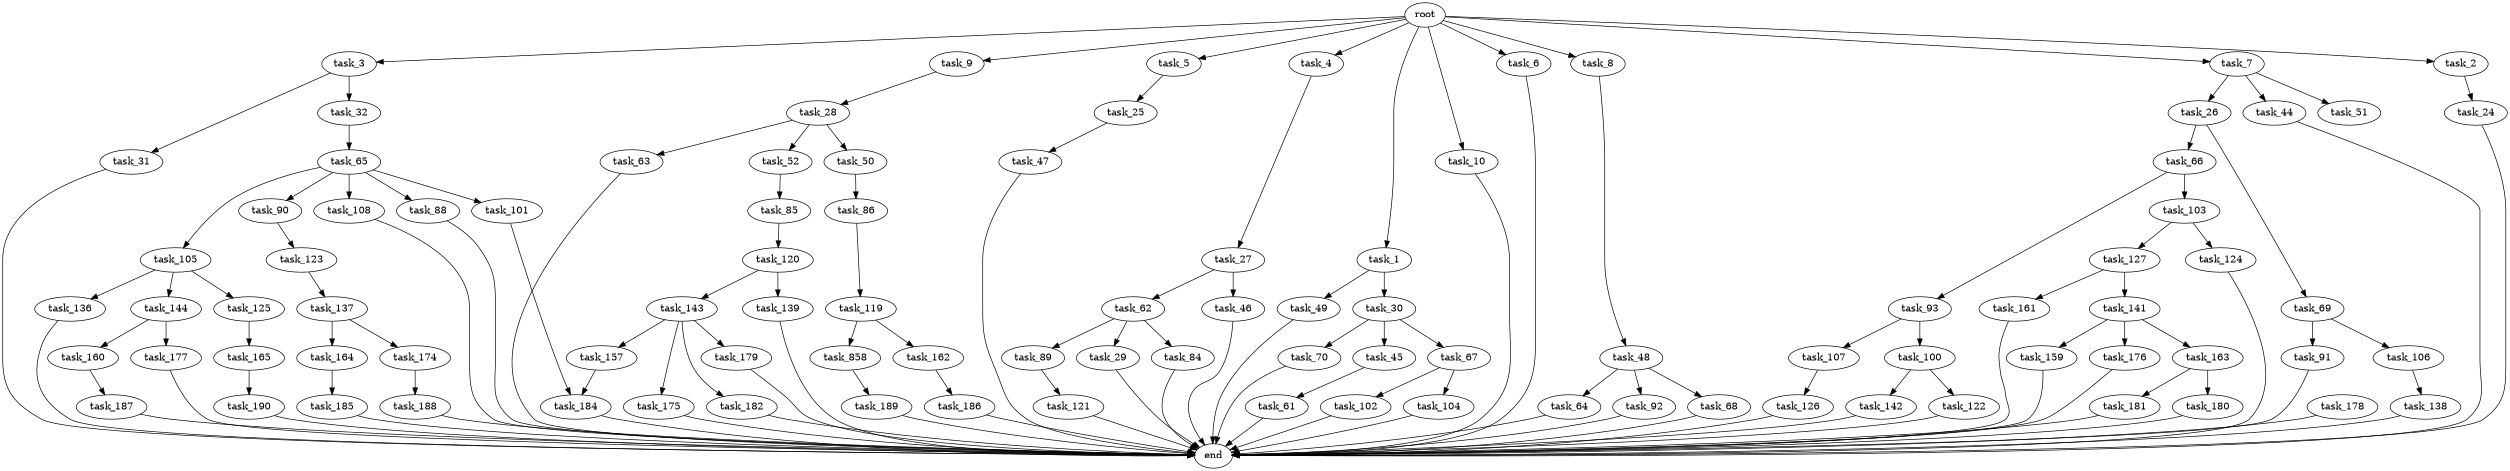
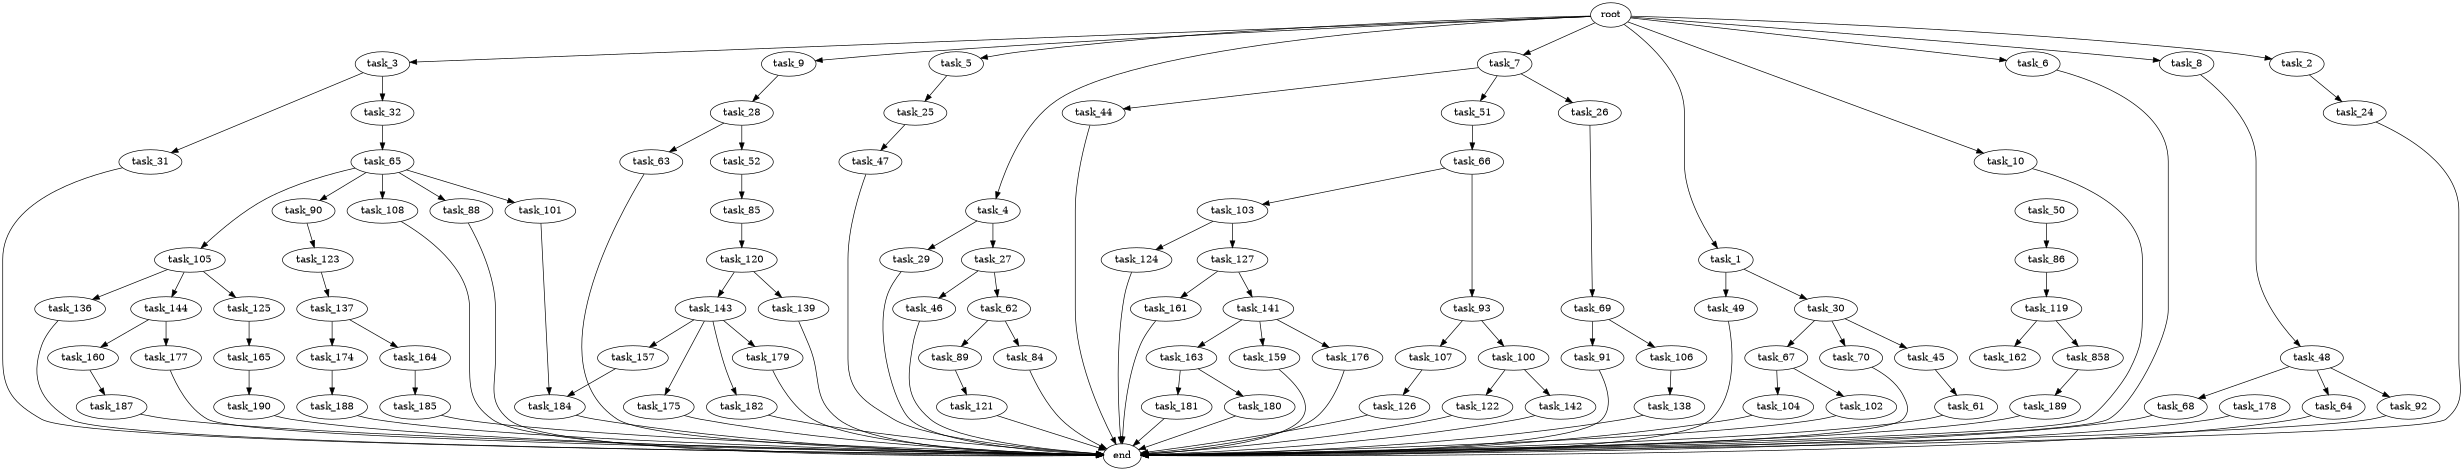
(2193, 134) -> (1472, 134)
(835, 135) -> none
(1122, 330) -> (956, 233)
(960, 407) -> none
